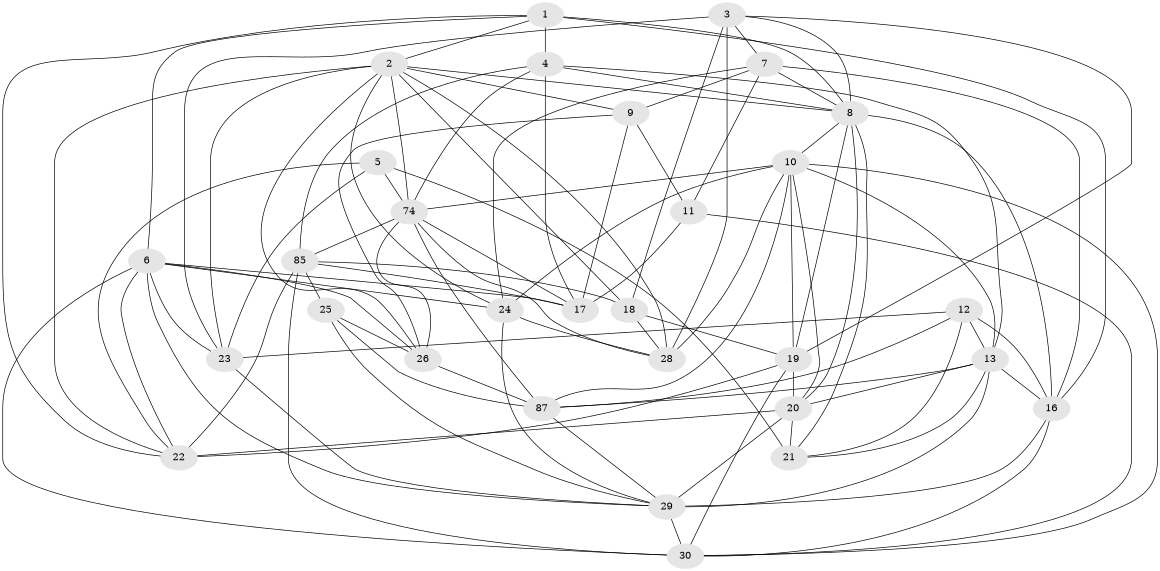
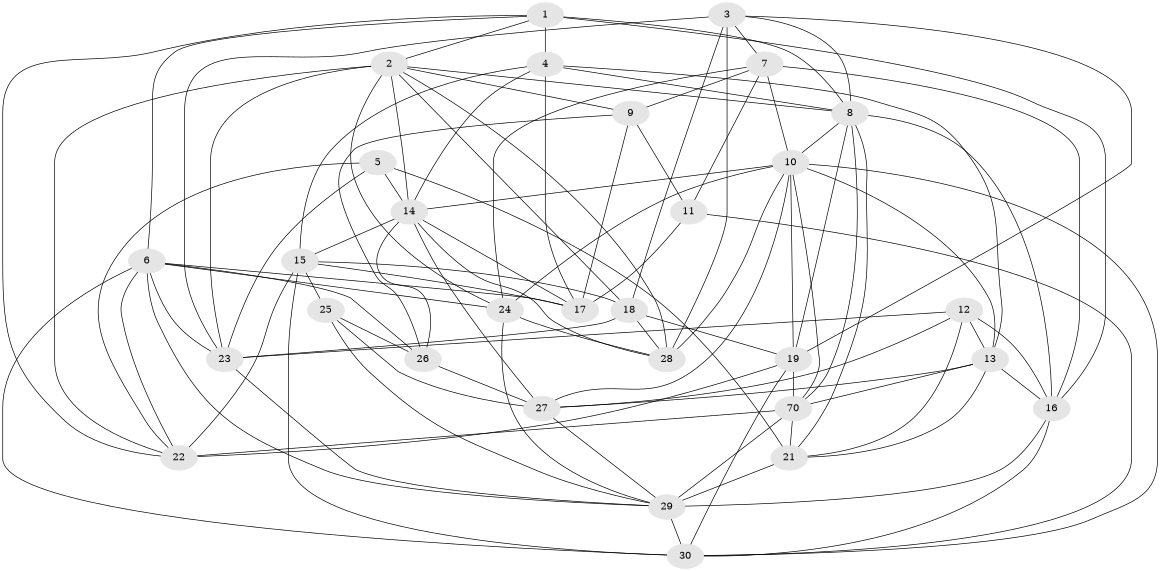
(816, 94) -> (778, 113)
(409, 212) -> (409, 212)
(263, 239) -> none
(300, 261) -> (300, 261)
none -> (495, 336)
(542, 409) -> (542, 409)
(793, 409) -> (793, 409)
(861, 481) -> (728, 482)
